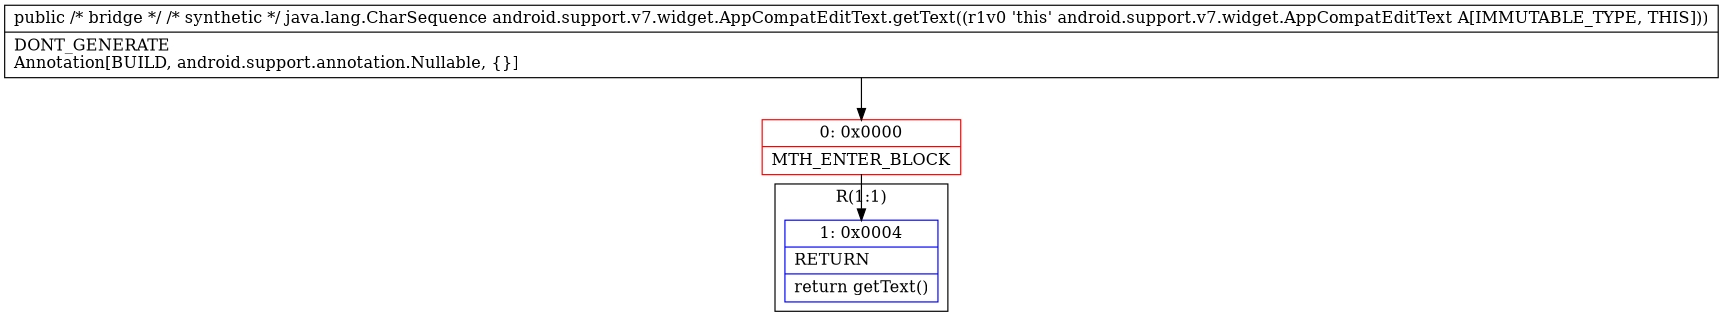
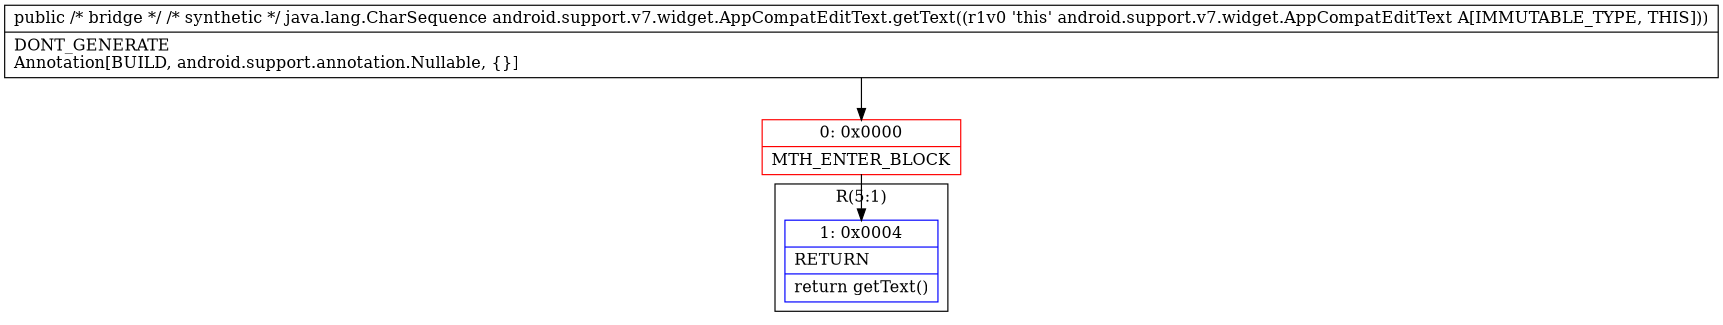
(861, 197) -> (861, 197)
